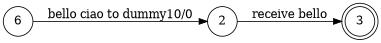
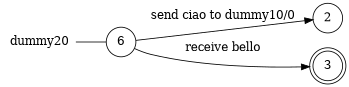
(120, 15) -> (223, 16)
(285, 21) -> (217, 64)
none -> (40, 42)
